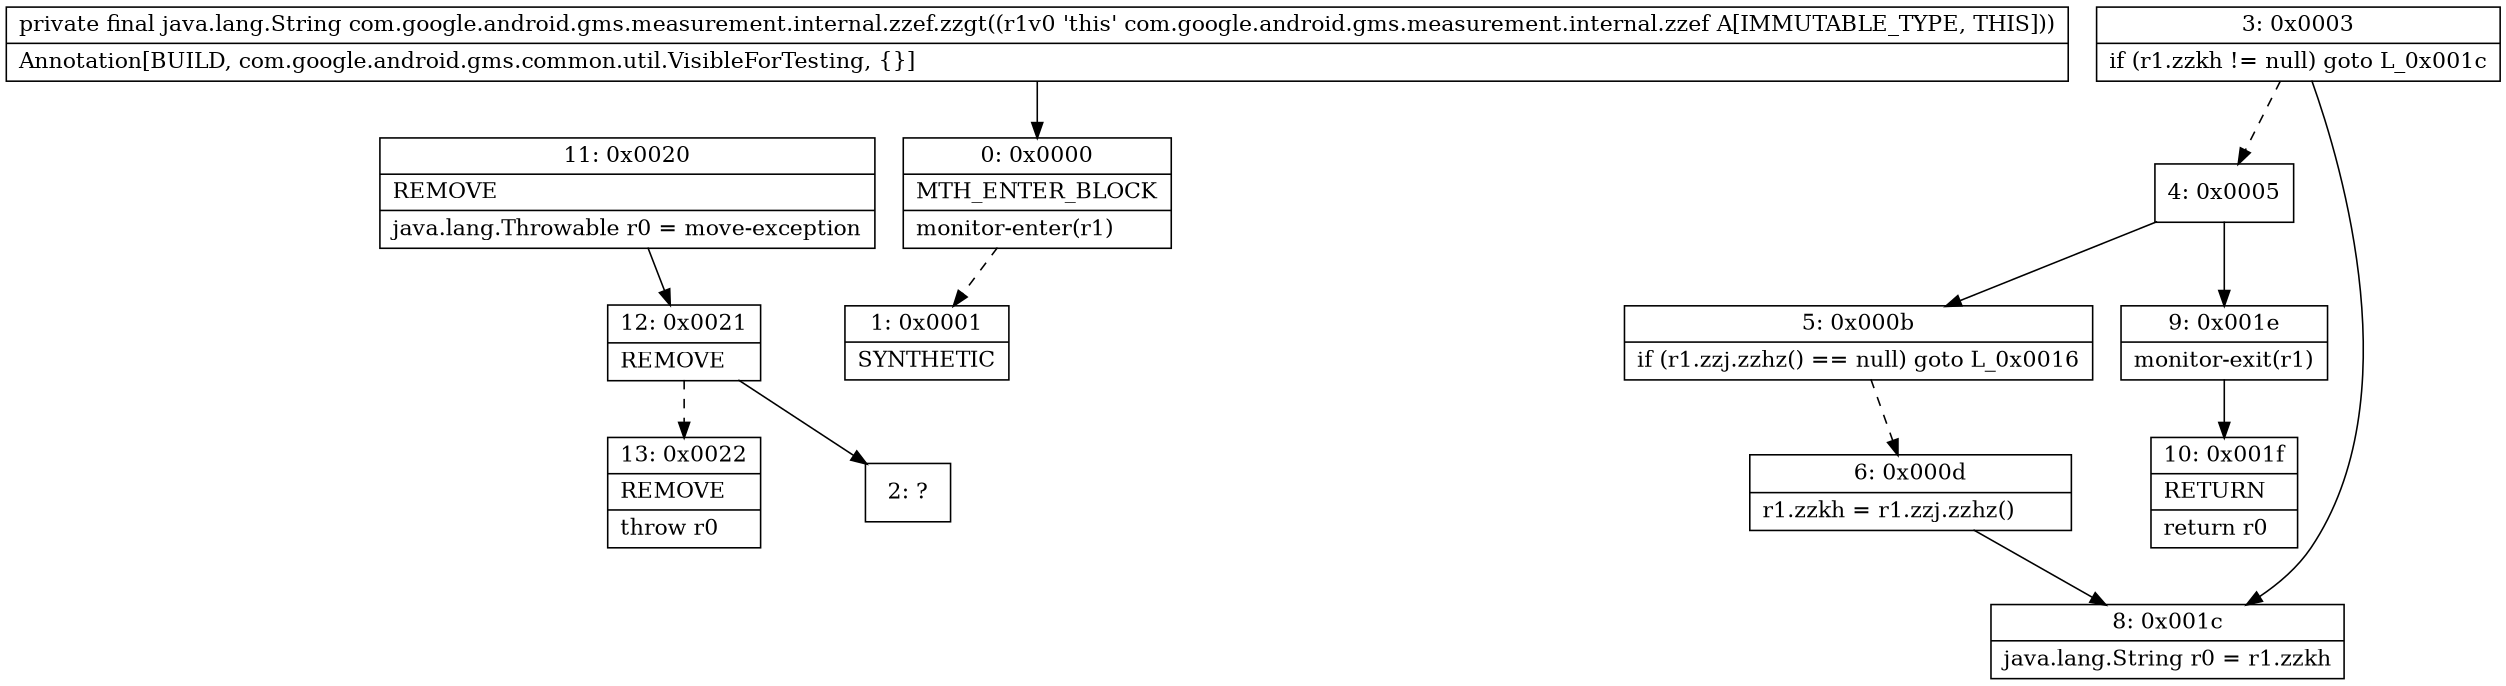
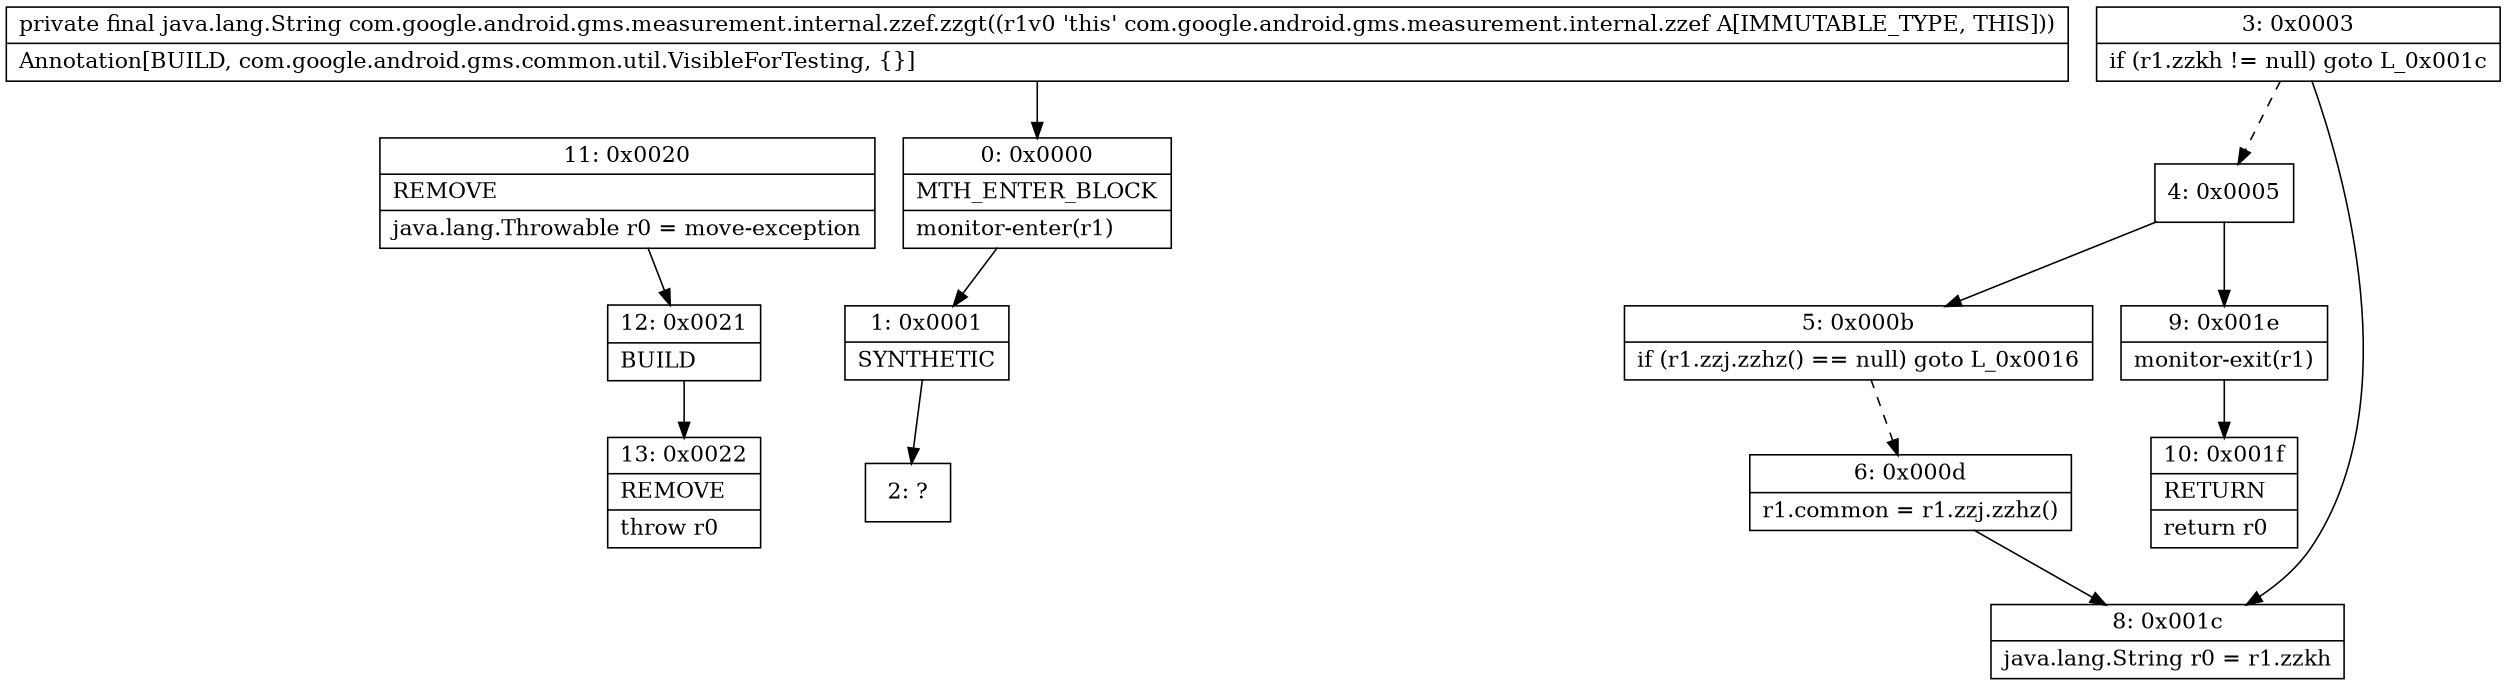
(980, 270) -> (980, 270)
(673, 361) -> (659, 361)
(684, 401) -> (684, 401)
(796, 418) -> (918, 414)
(1889, 511) -> (1911, 511)
